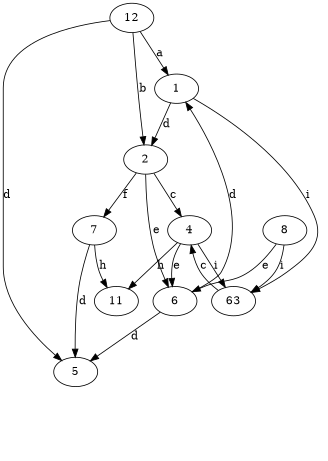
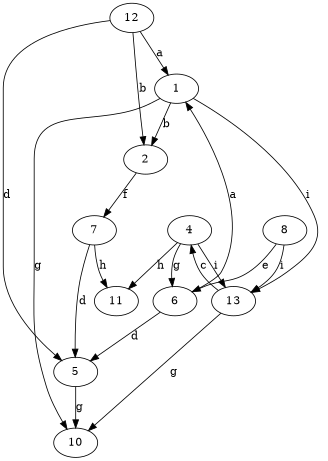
(167, 124) -> (167, 124)
(165, 191) -> none
(233, 195) -> (233, 195)
(150, 228) -> none
(177, 266) -> (177, 266)
(234, 301) -> (234, 301)
none -> (76, 443)
